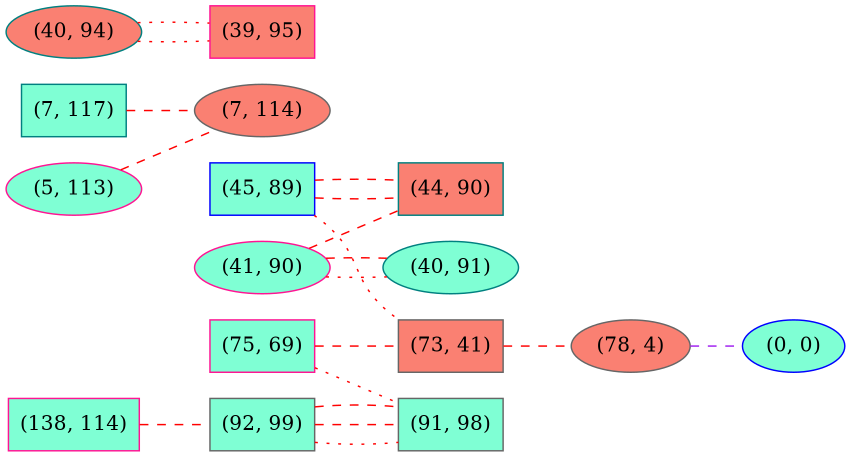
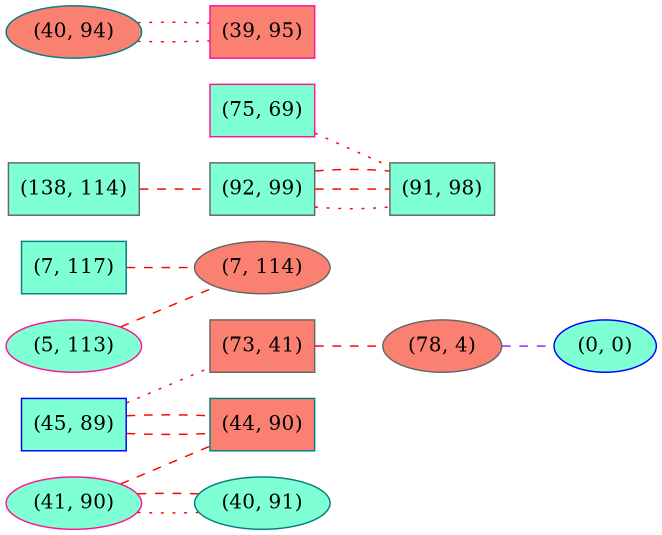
(357, 346) -> none
(74, 425) -> (74, 189)
